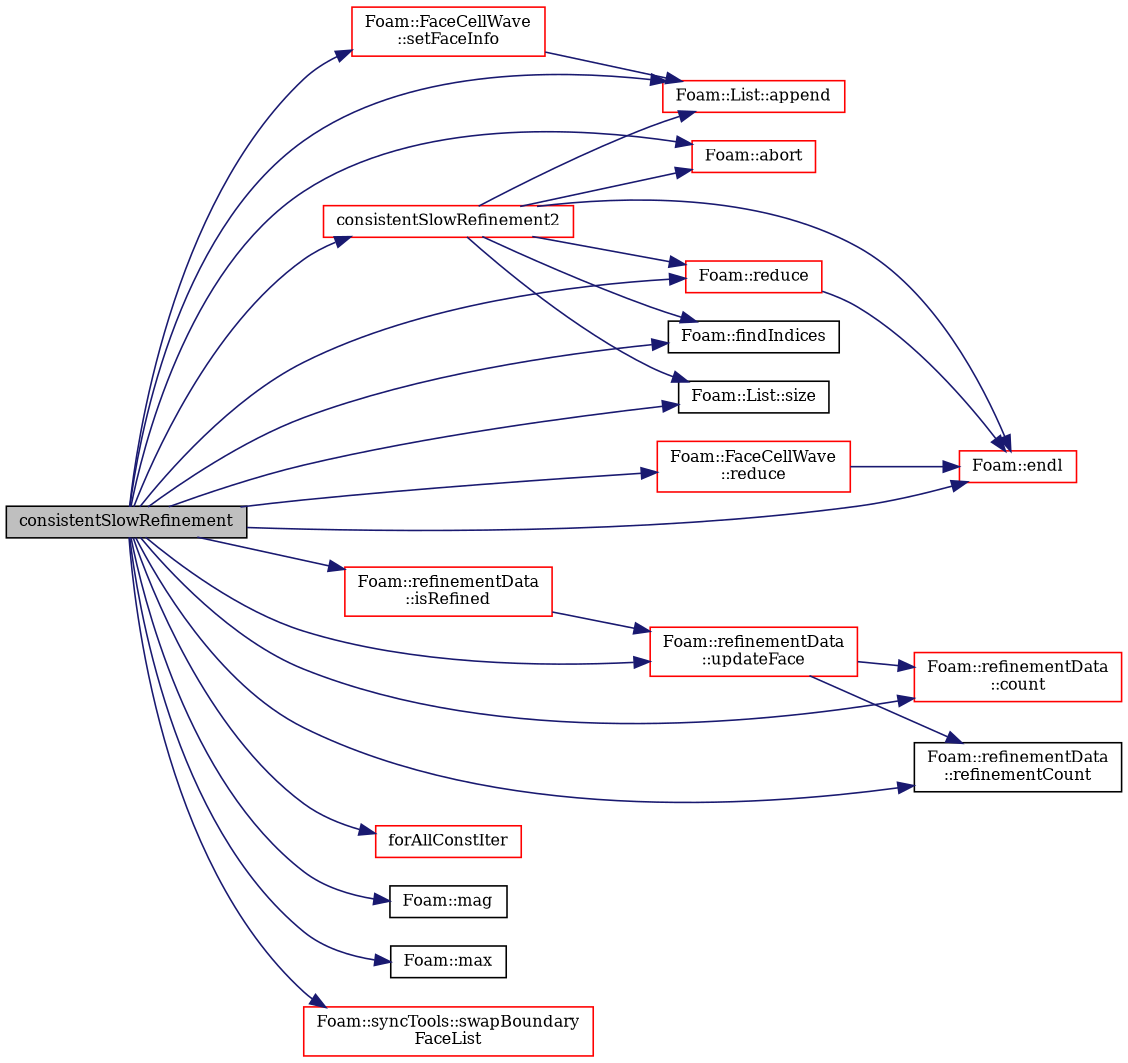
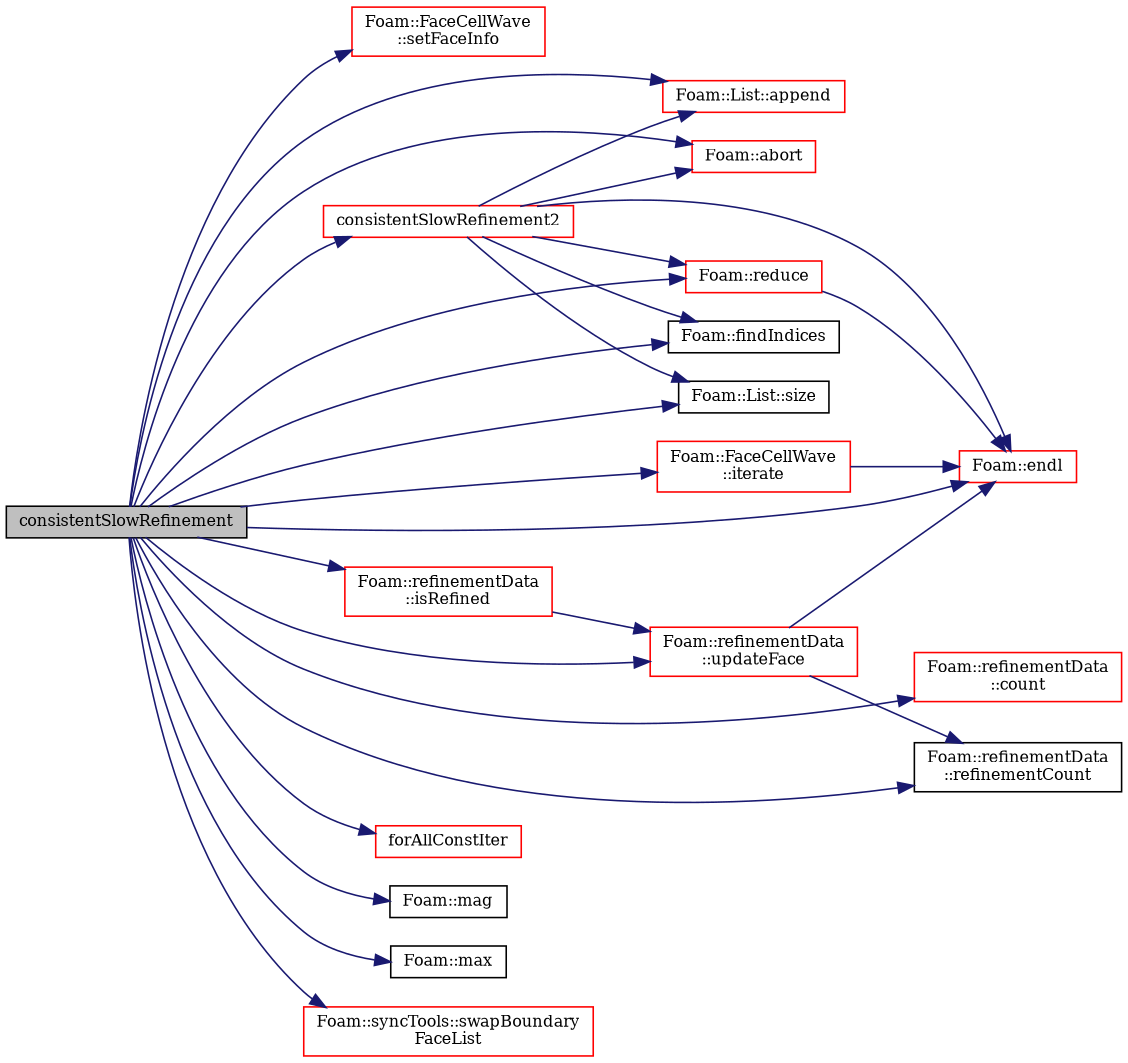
(606, 65) -> none
(754, 467) -> (754, 467)
(878, 664) -> (886, 559)
